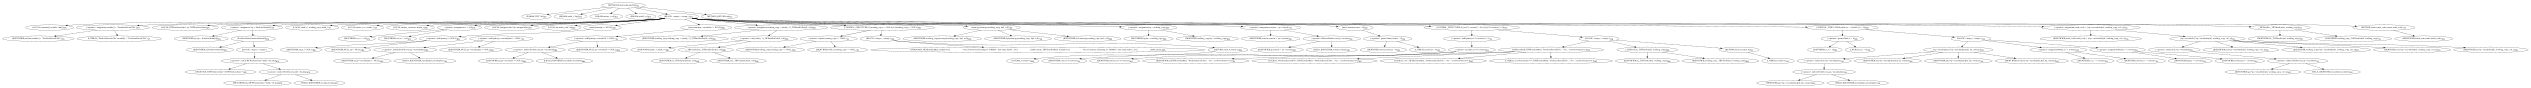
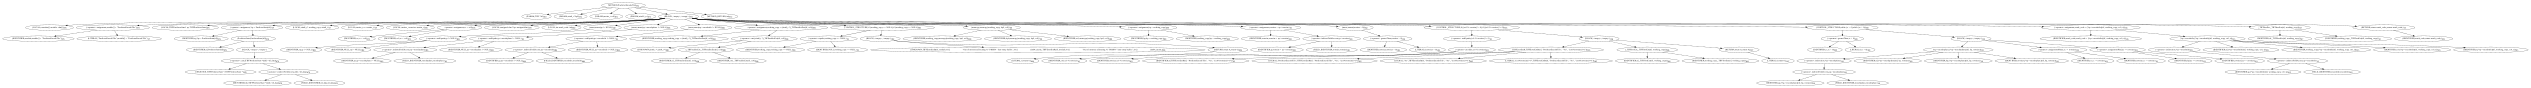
none -> (651, 28)
